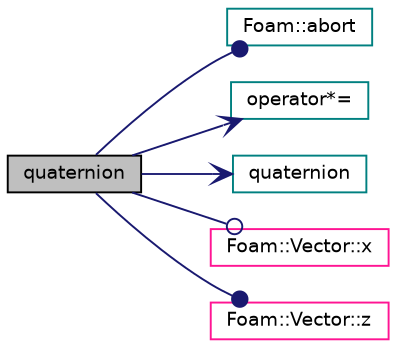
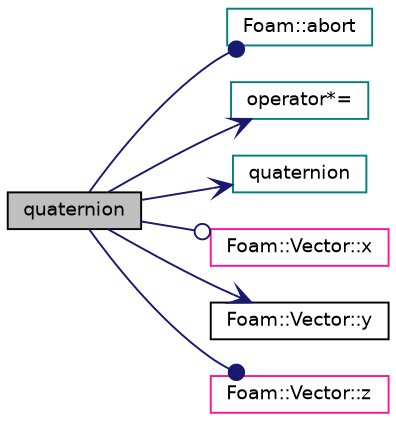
none -> (300, 321)
